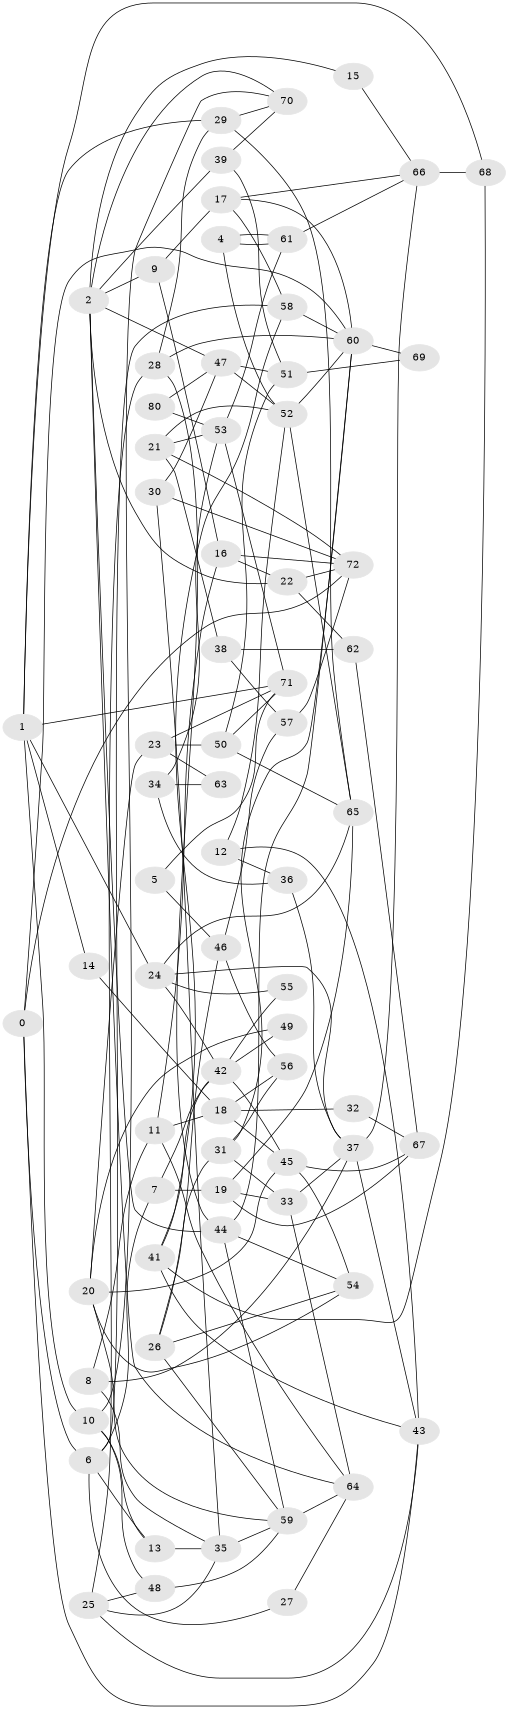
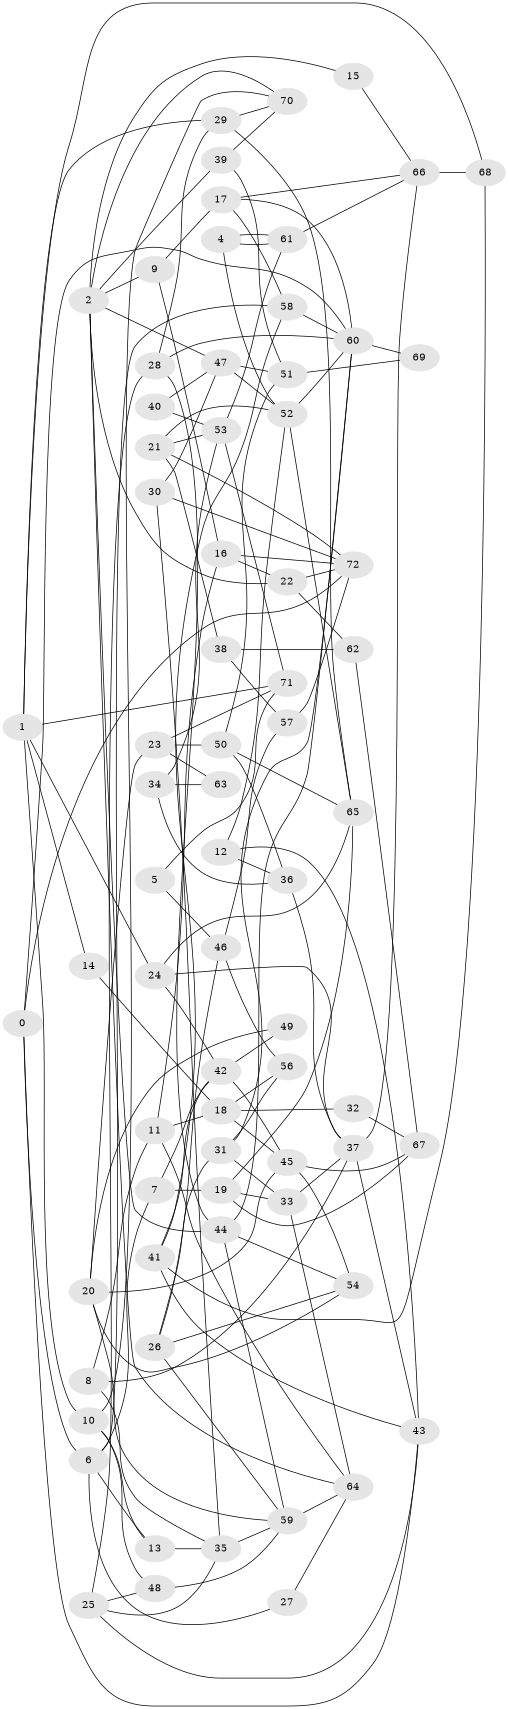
(155, 407) -> (155, 407)
(252, 716) -> (261, 810)
(287, 987) -> none
